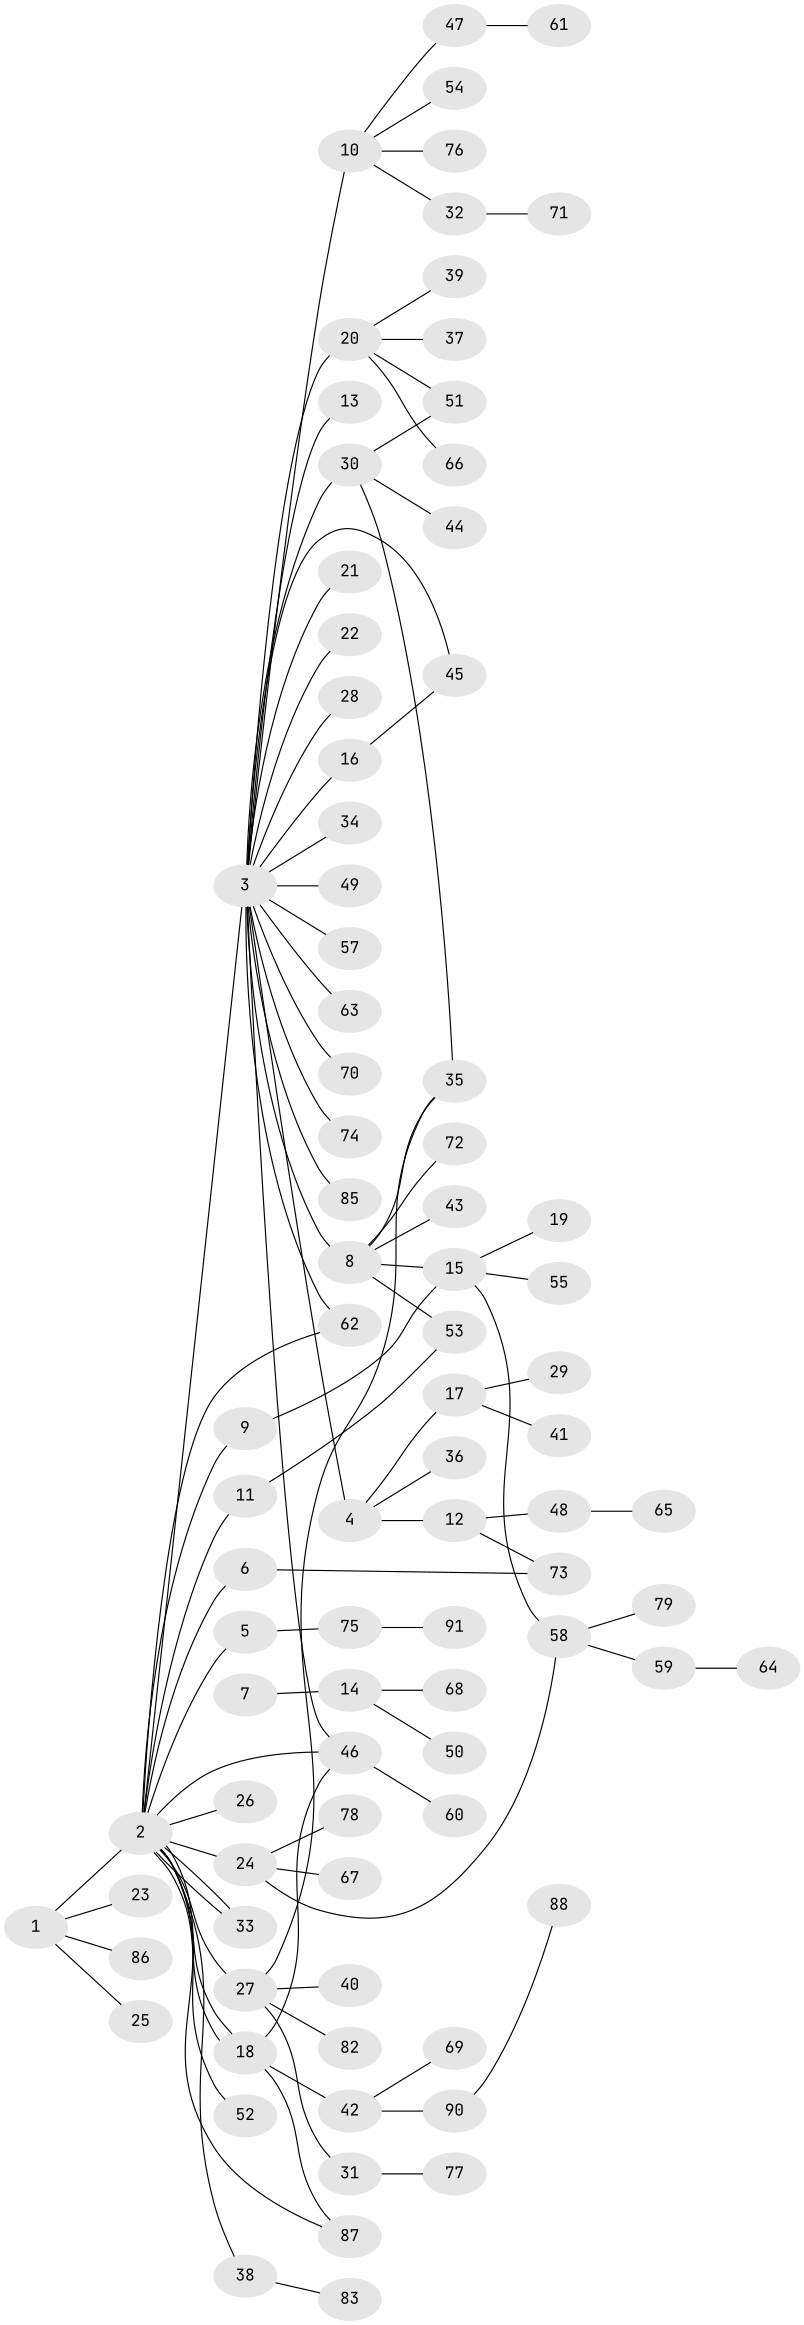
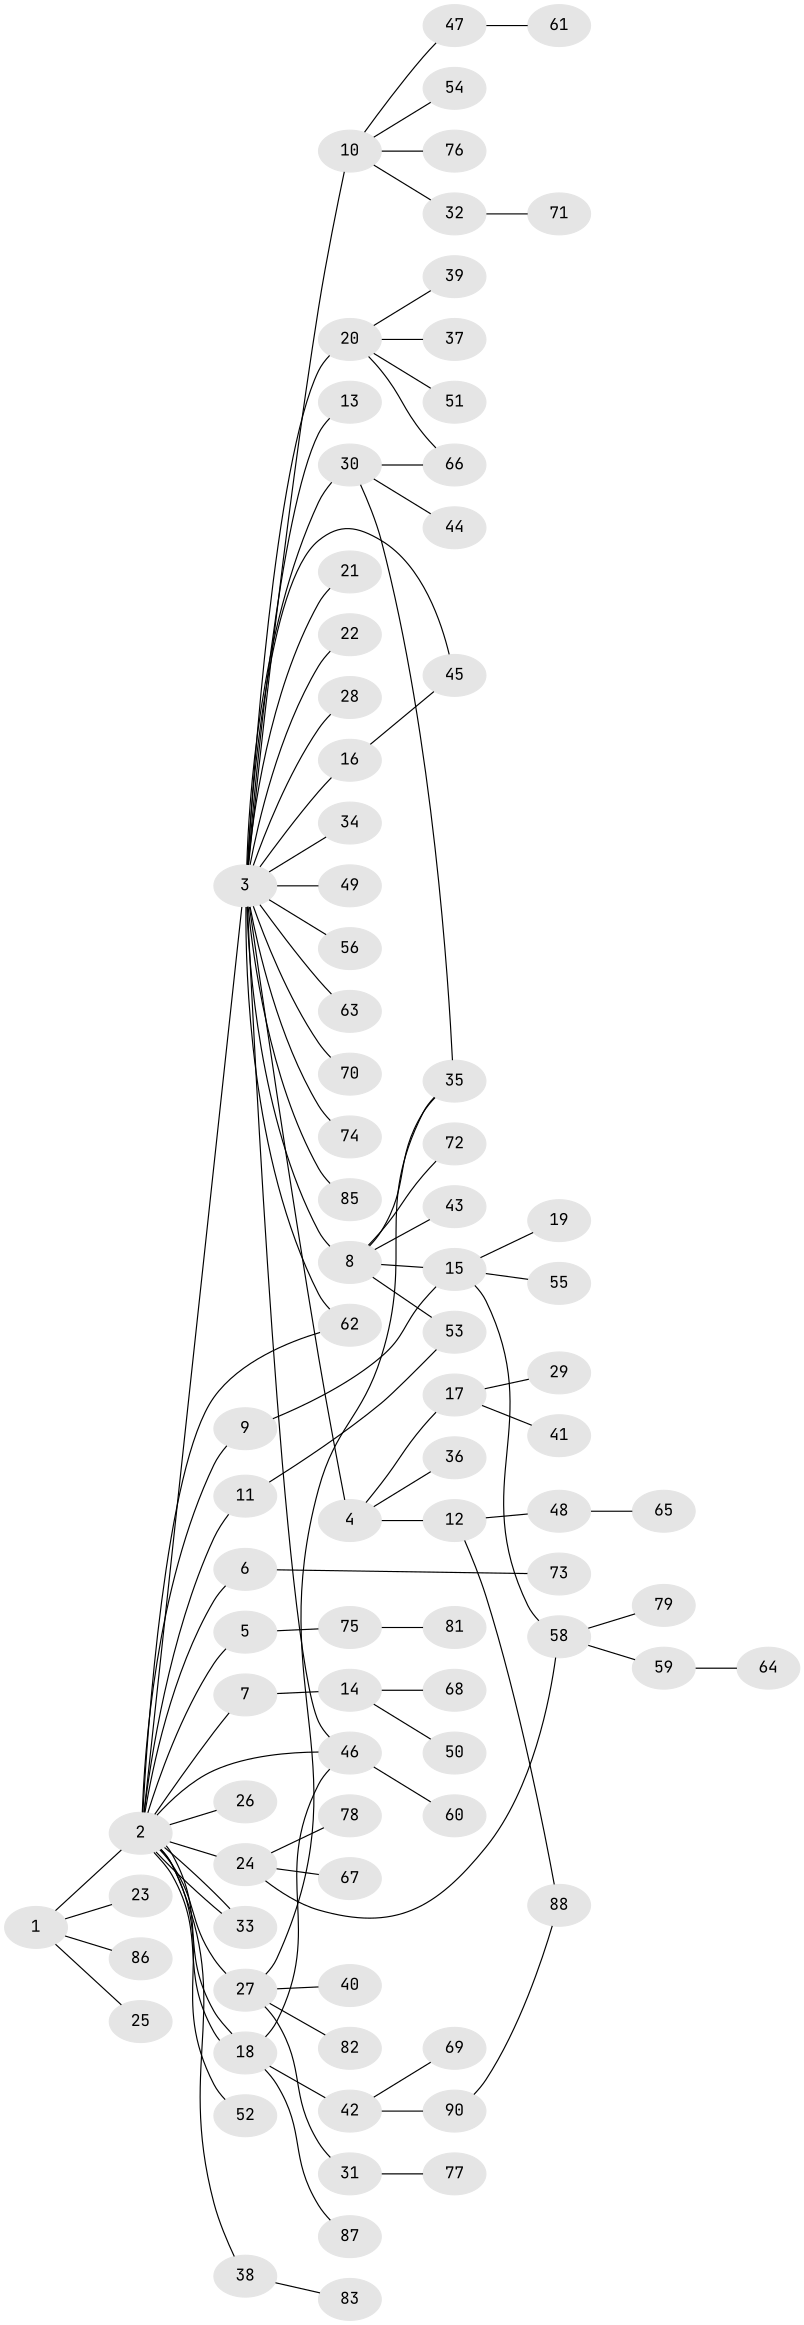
(402, 434) -> (402, 465)
(350, 949) -> (350, 949)
(500, 1544) -> (517, 1710)
(455, 1628) -> (455, 1628)
(186, 2065) -> (191, 1763)
